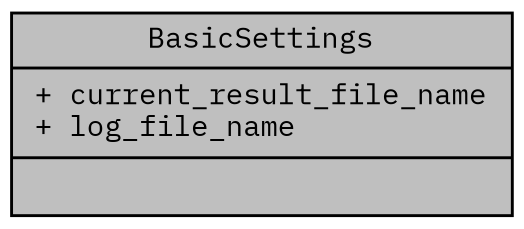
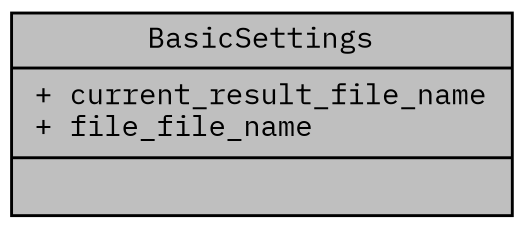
(166, 127) -> (175, 127)
